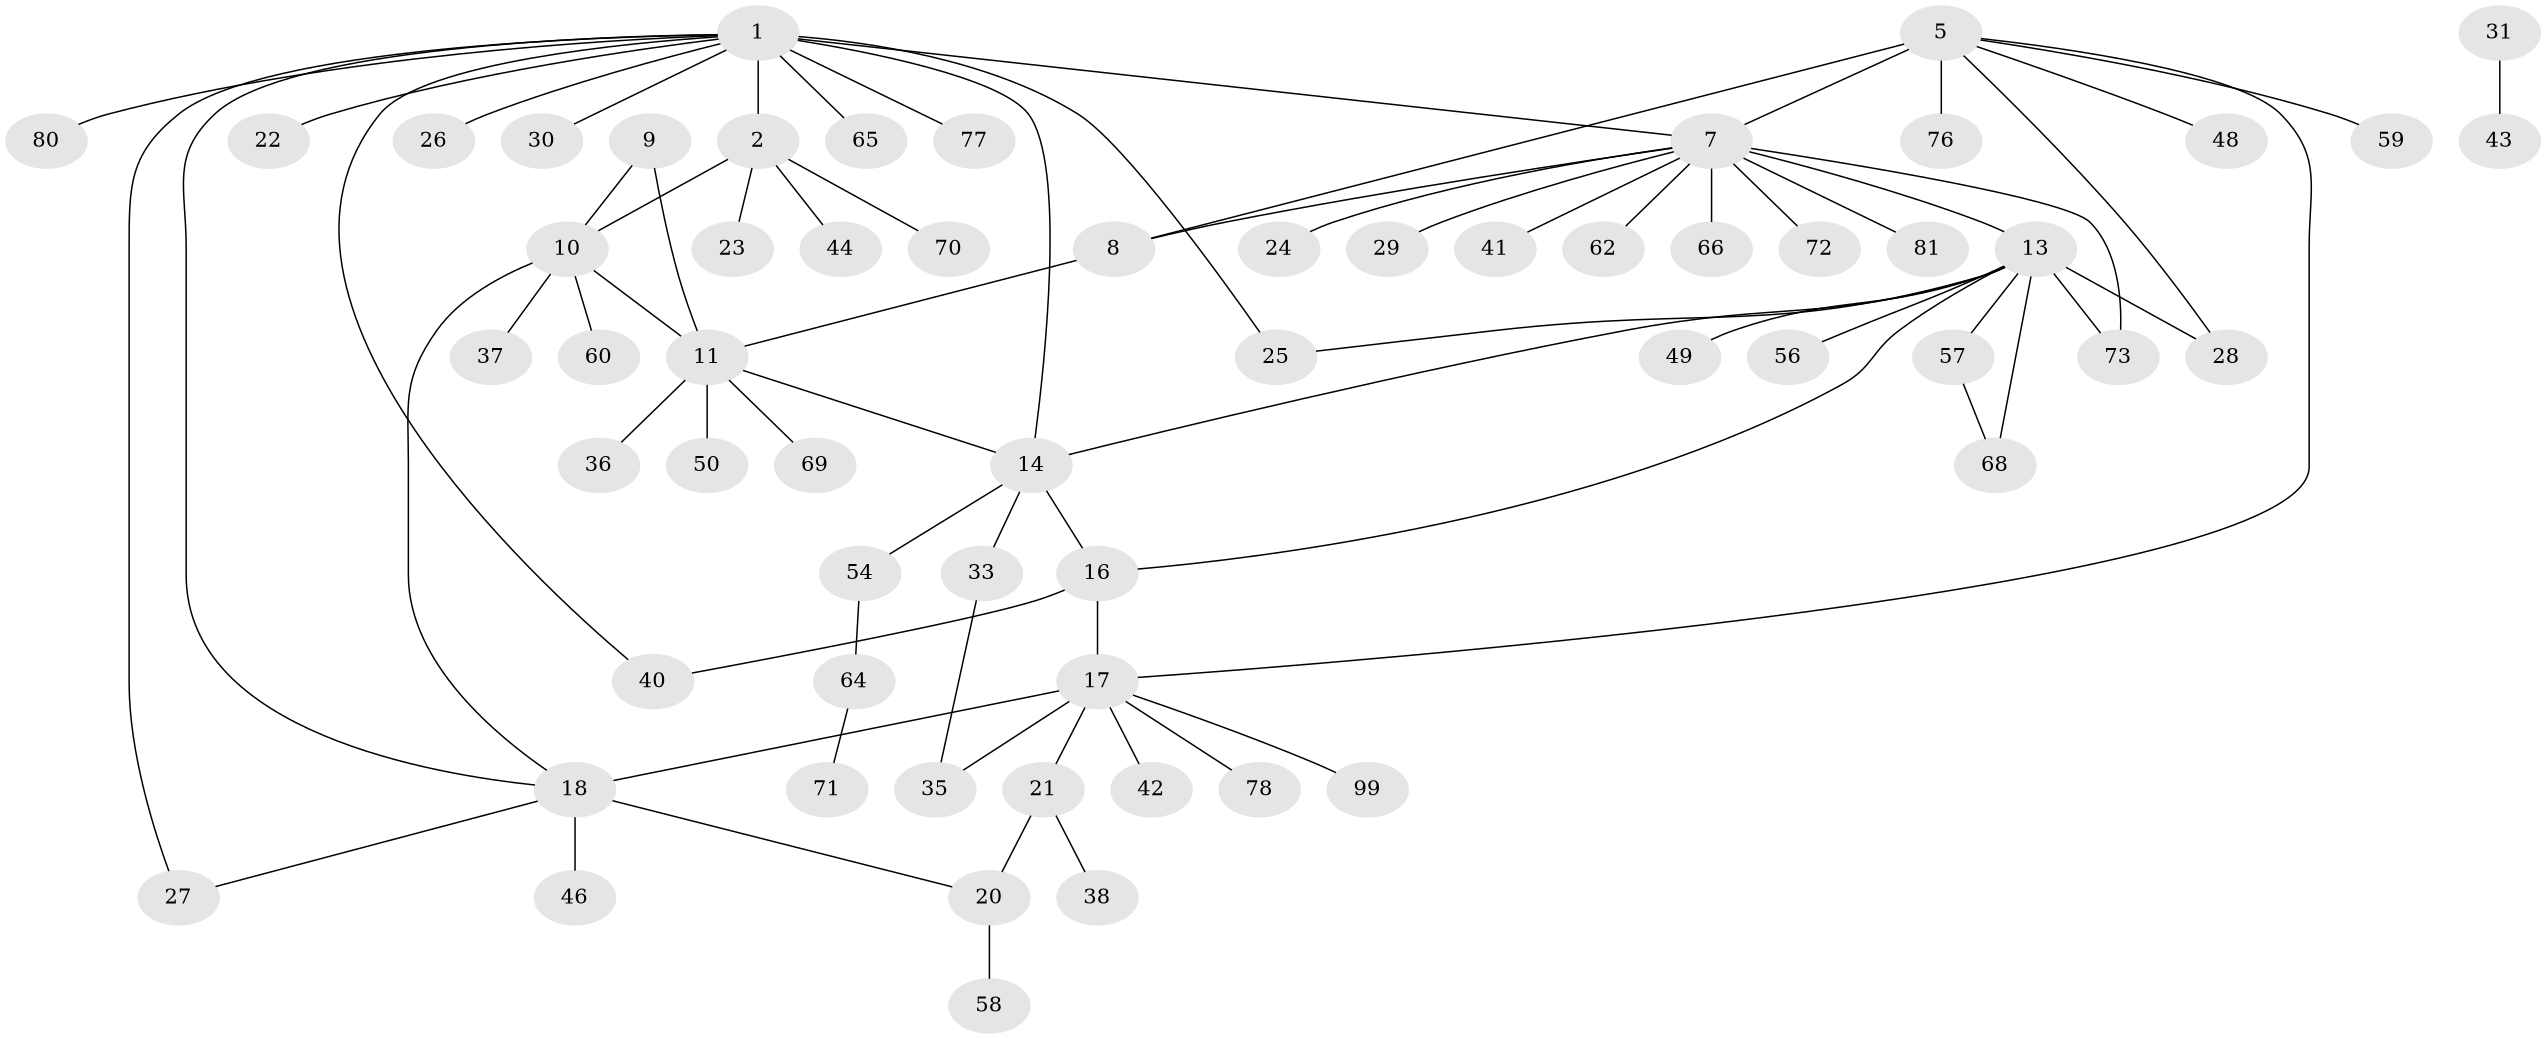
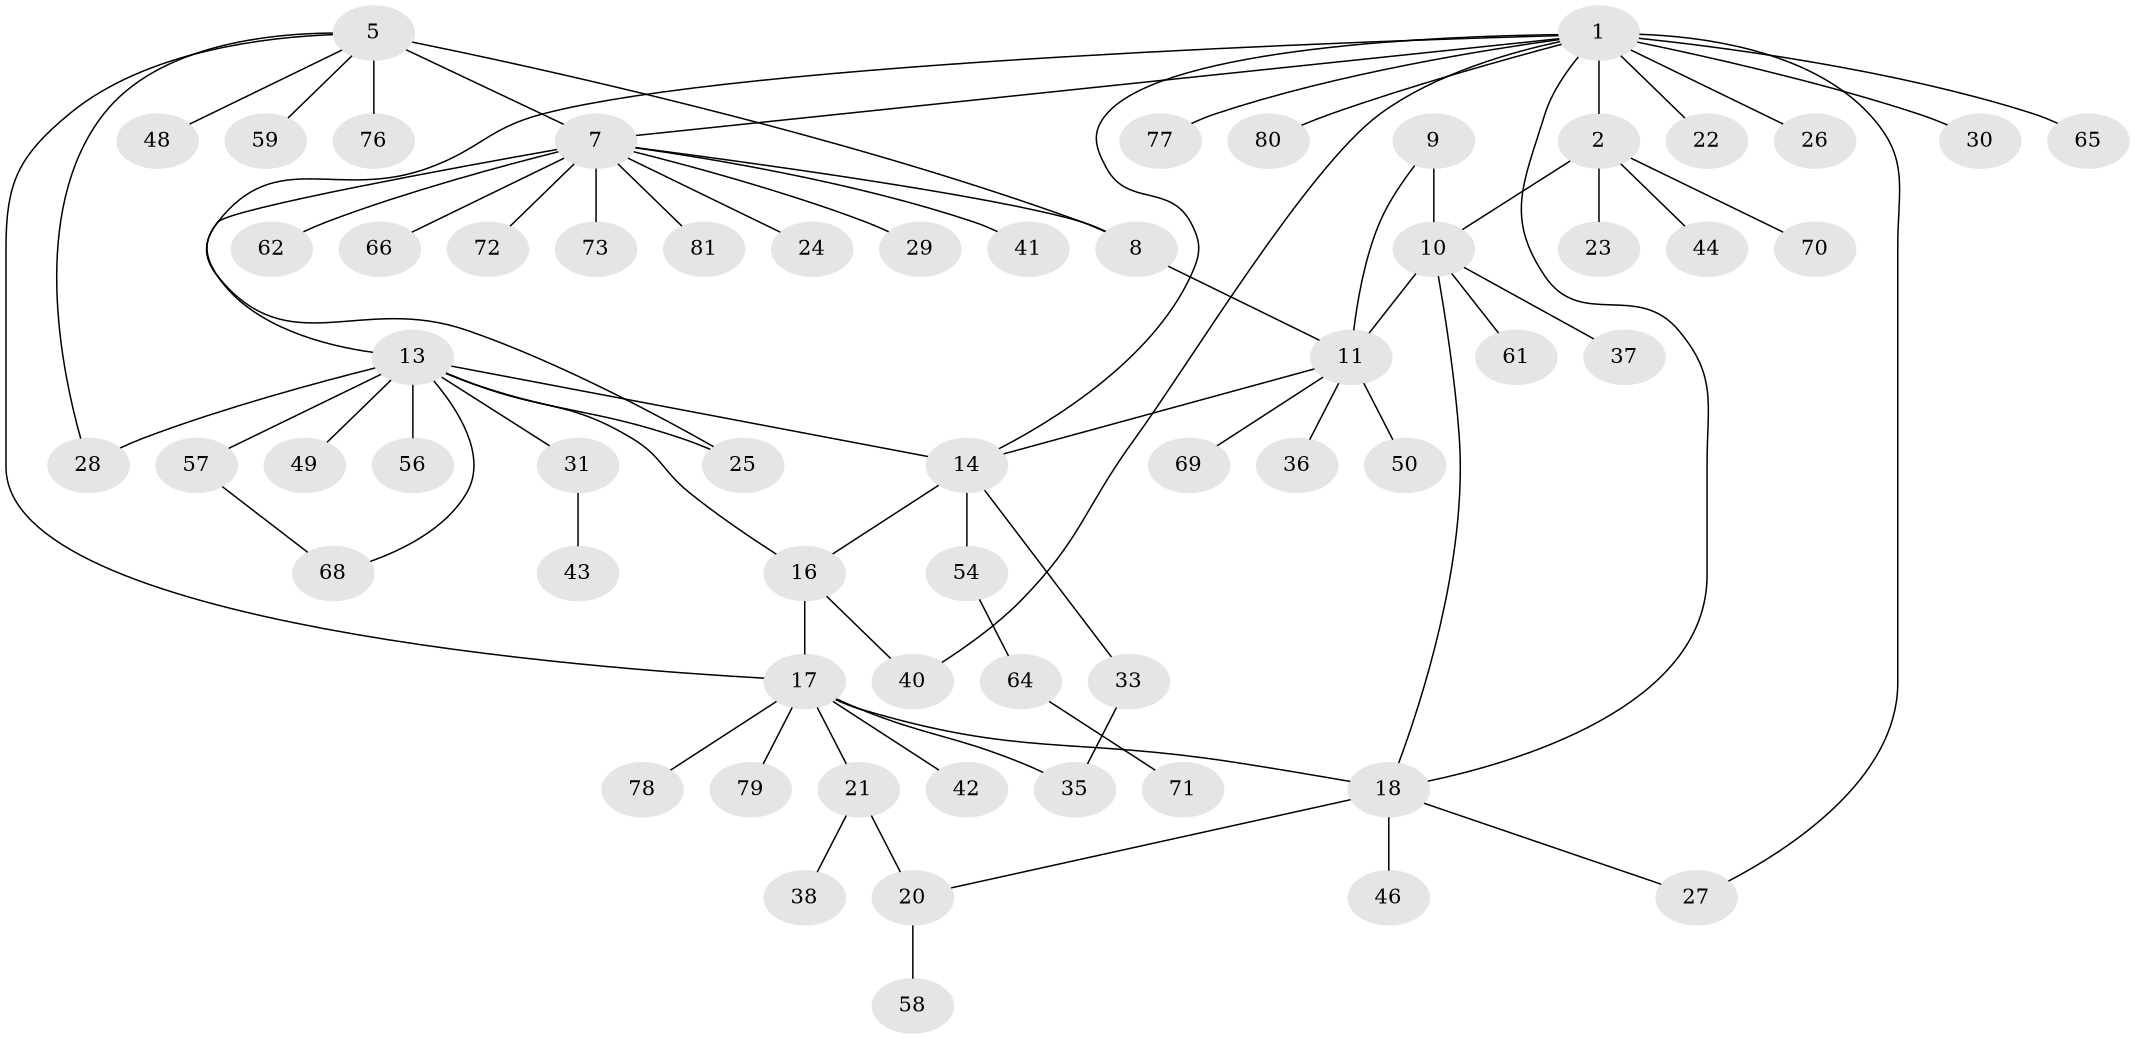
(2077, 303) -> (496, 411)
(599, 357) -> (1516, 357)
(1368, 790) -> (751, 790)
